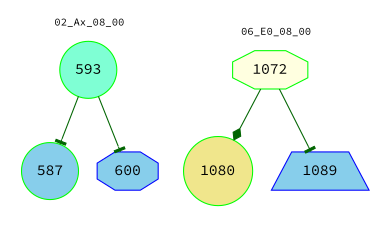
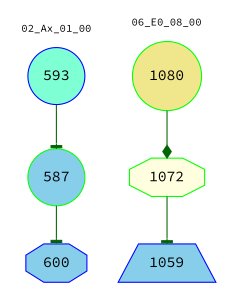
(90, 23) -> (57, 29)
(88, 70) -> (56, 76)
(250, 109) -> (167, 128)
(108, 121) -> (56, 222)
(320, 171) -> (167, 263)
